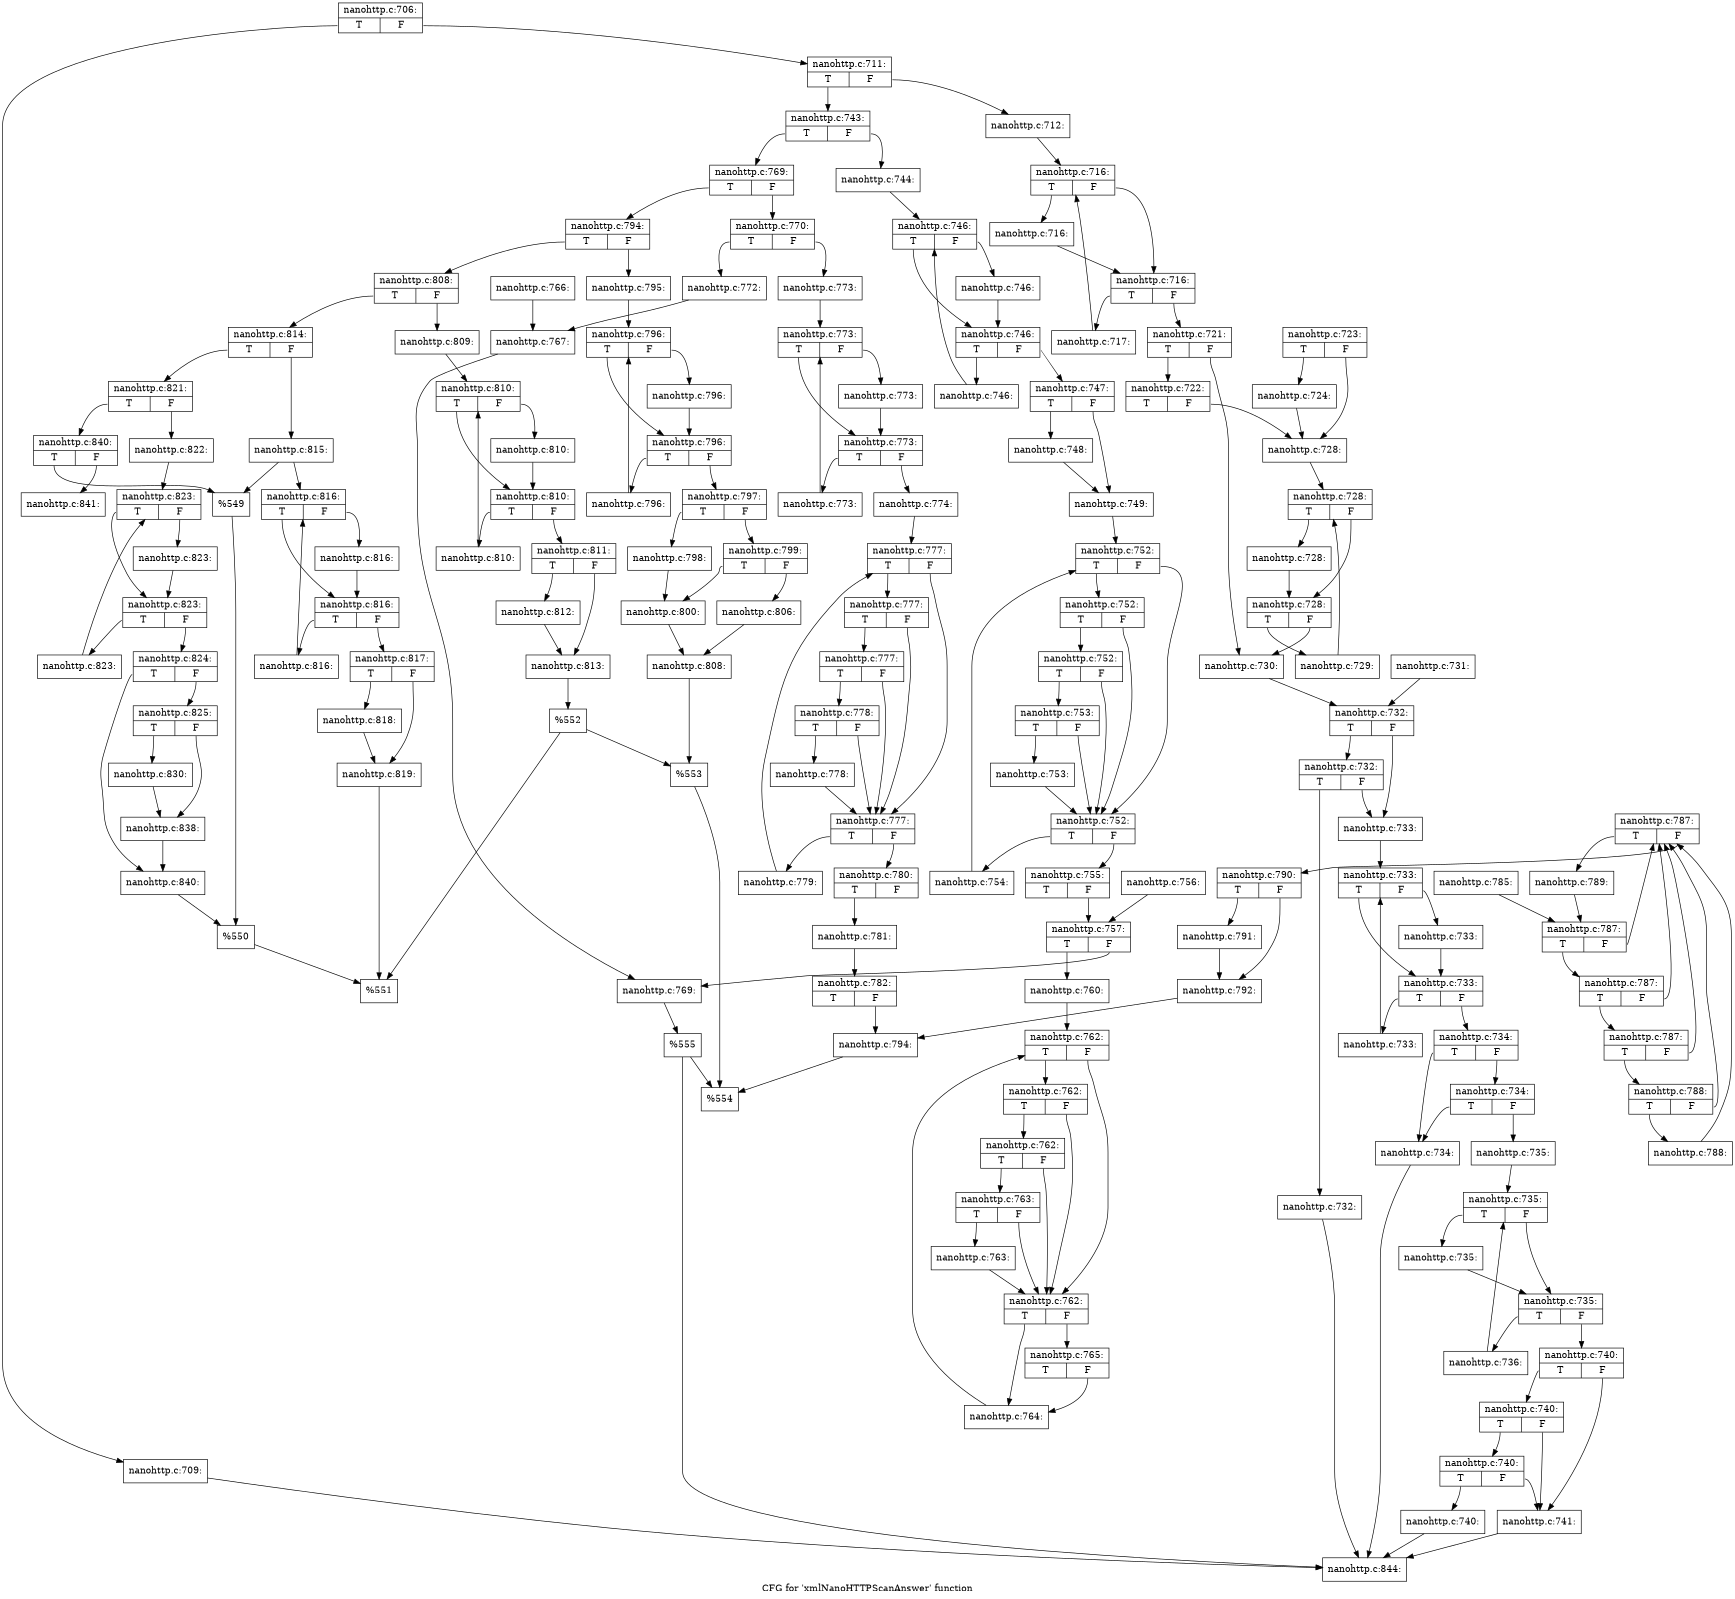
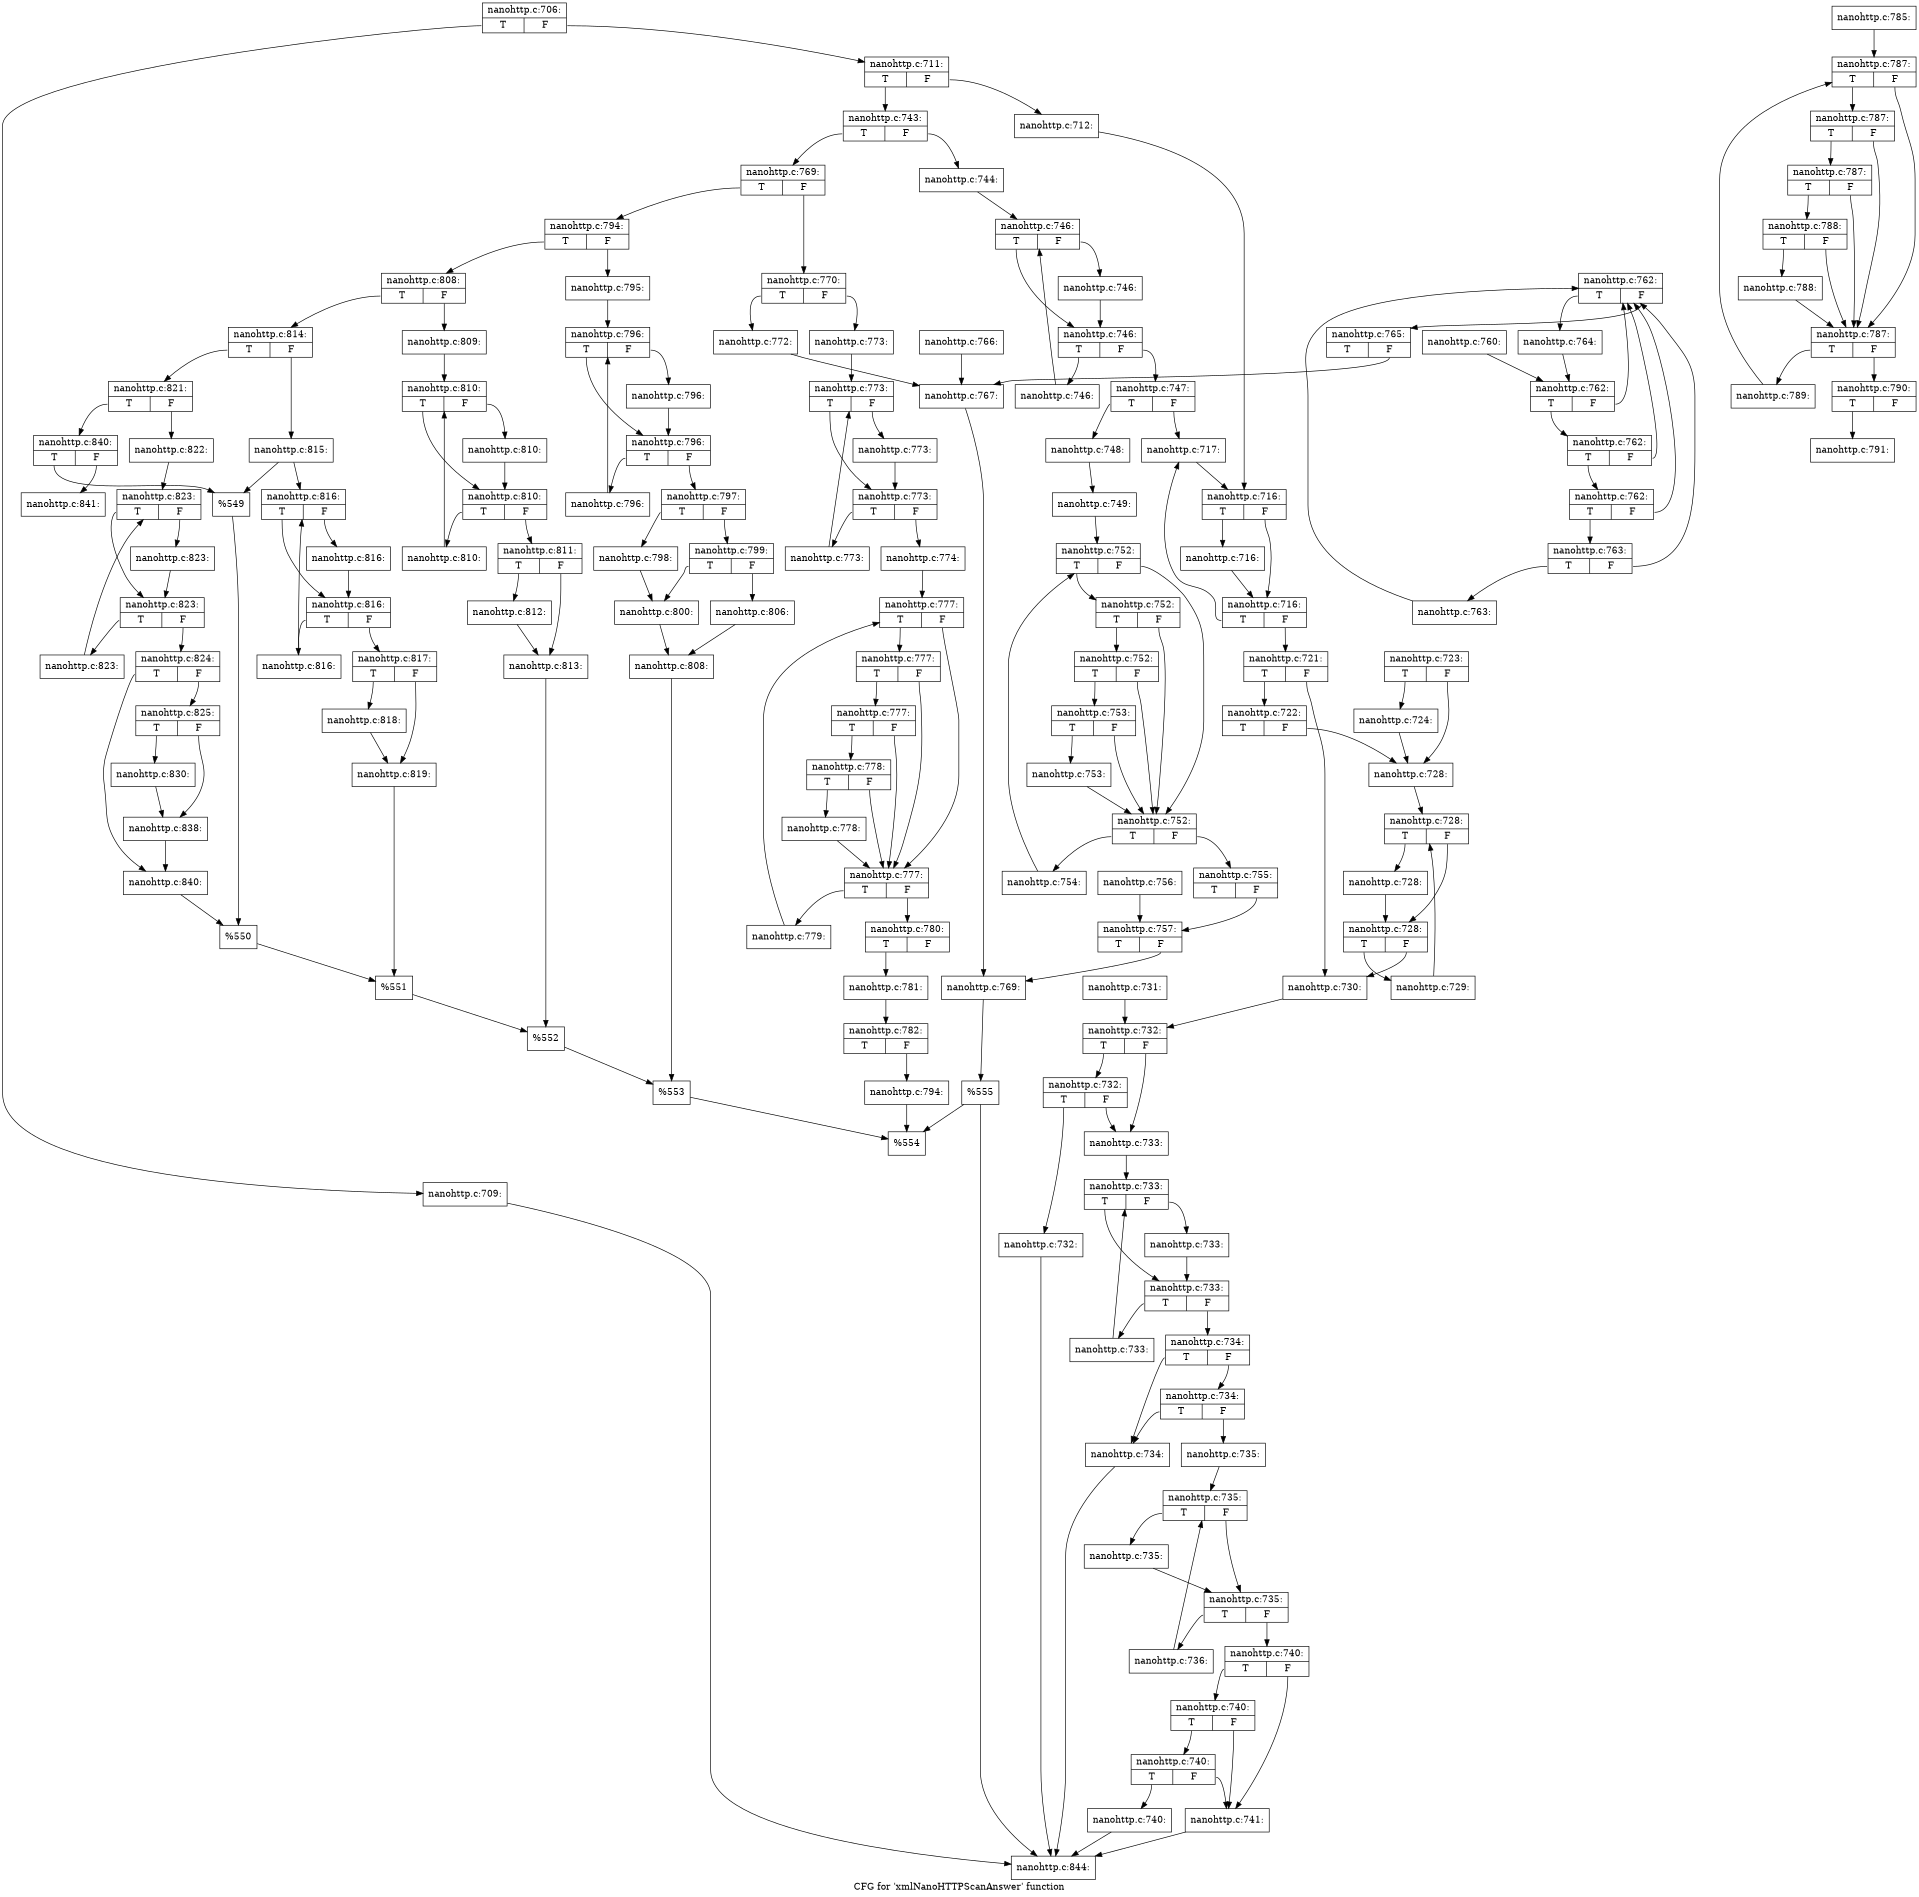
(1102, 449) -> (1175, 422)
(480, 847) -> (467, 1012)
(1067, 958) -> none
(1219, 991) -> none
(1077, 1400) -> (1196, 376)
